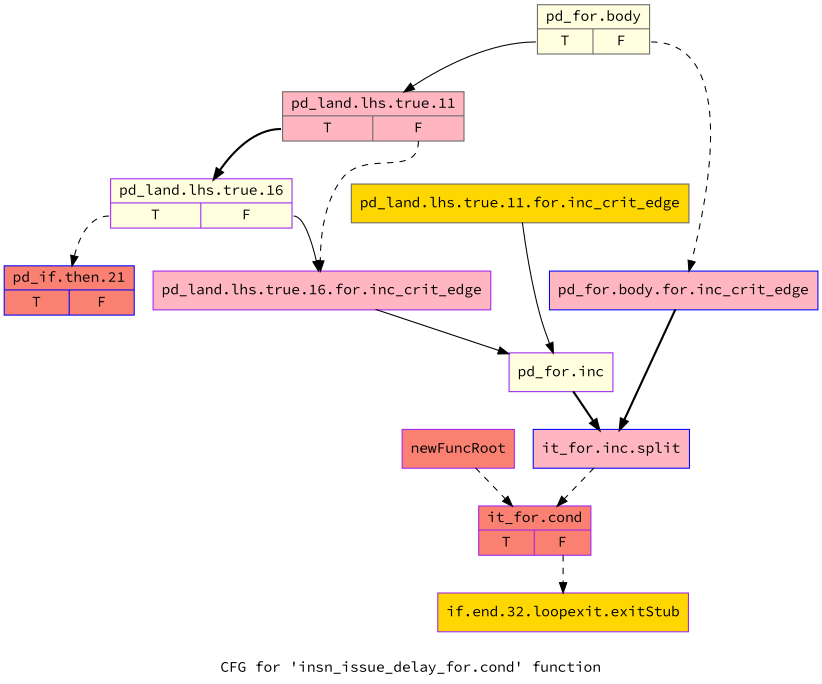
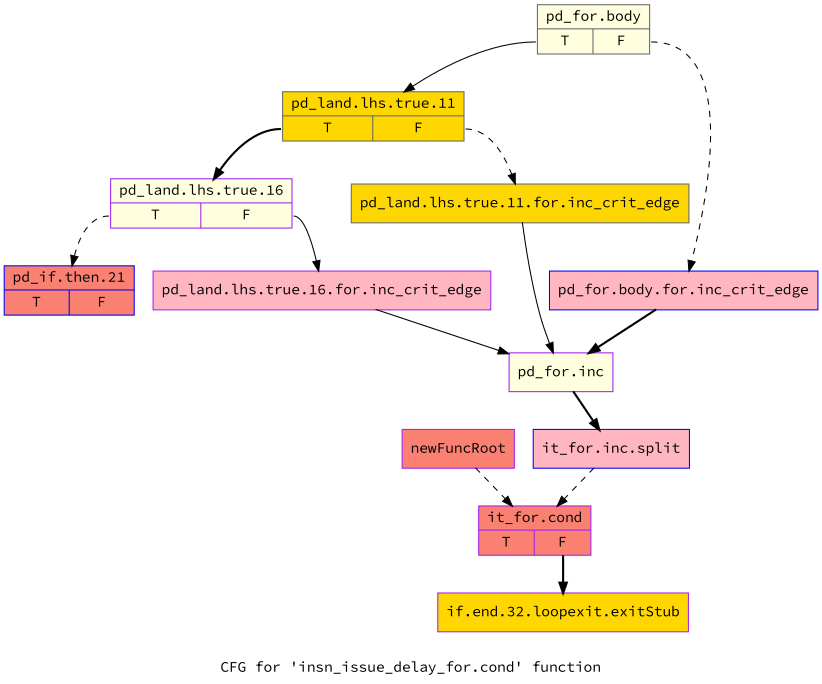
(373, 116) -> (373, 116)
(344, 176) -> (495, 144)
(650, 365) -> (627, 328)
(563, 569) -> (563, 569)
